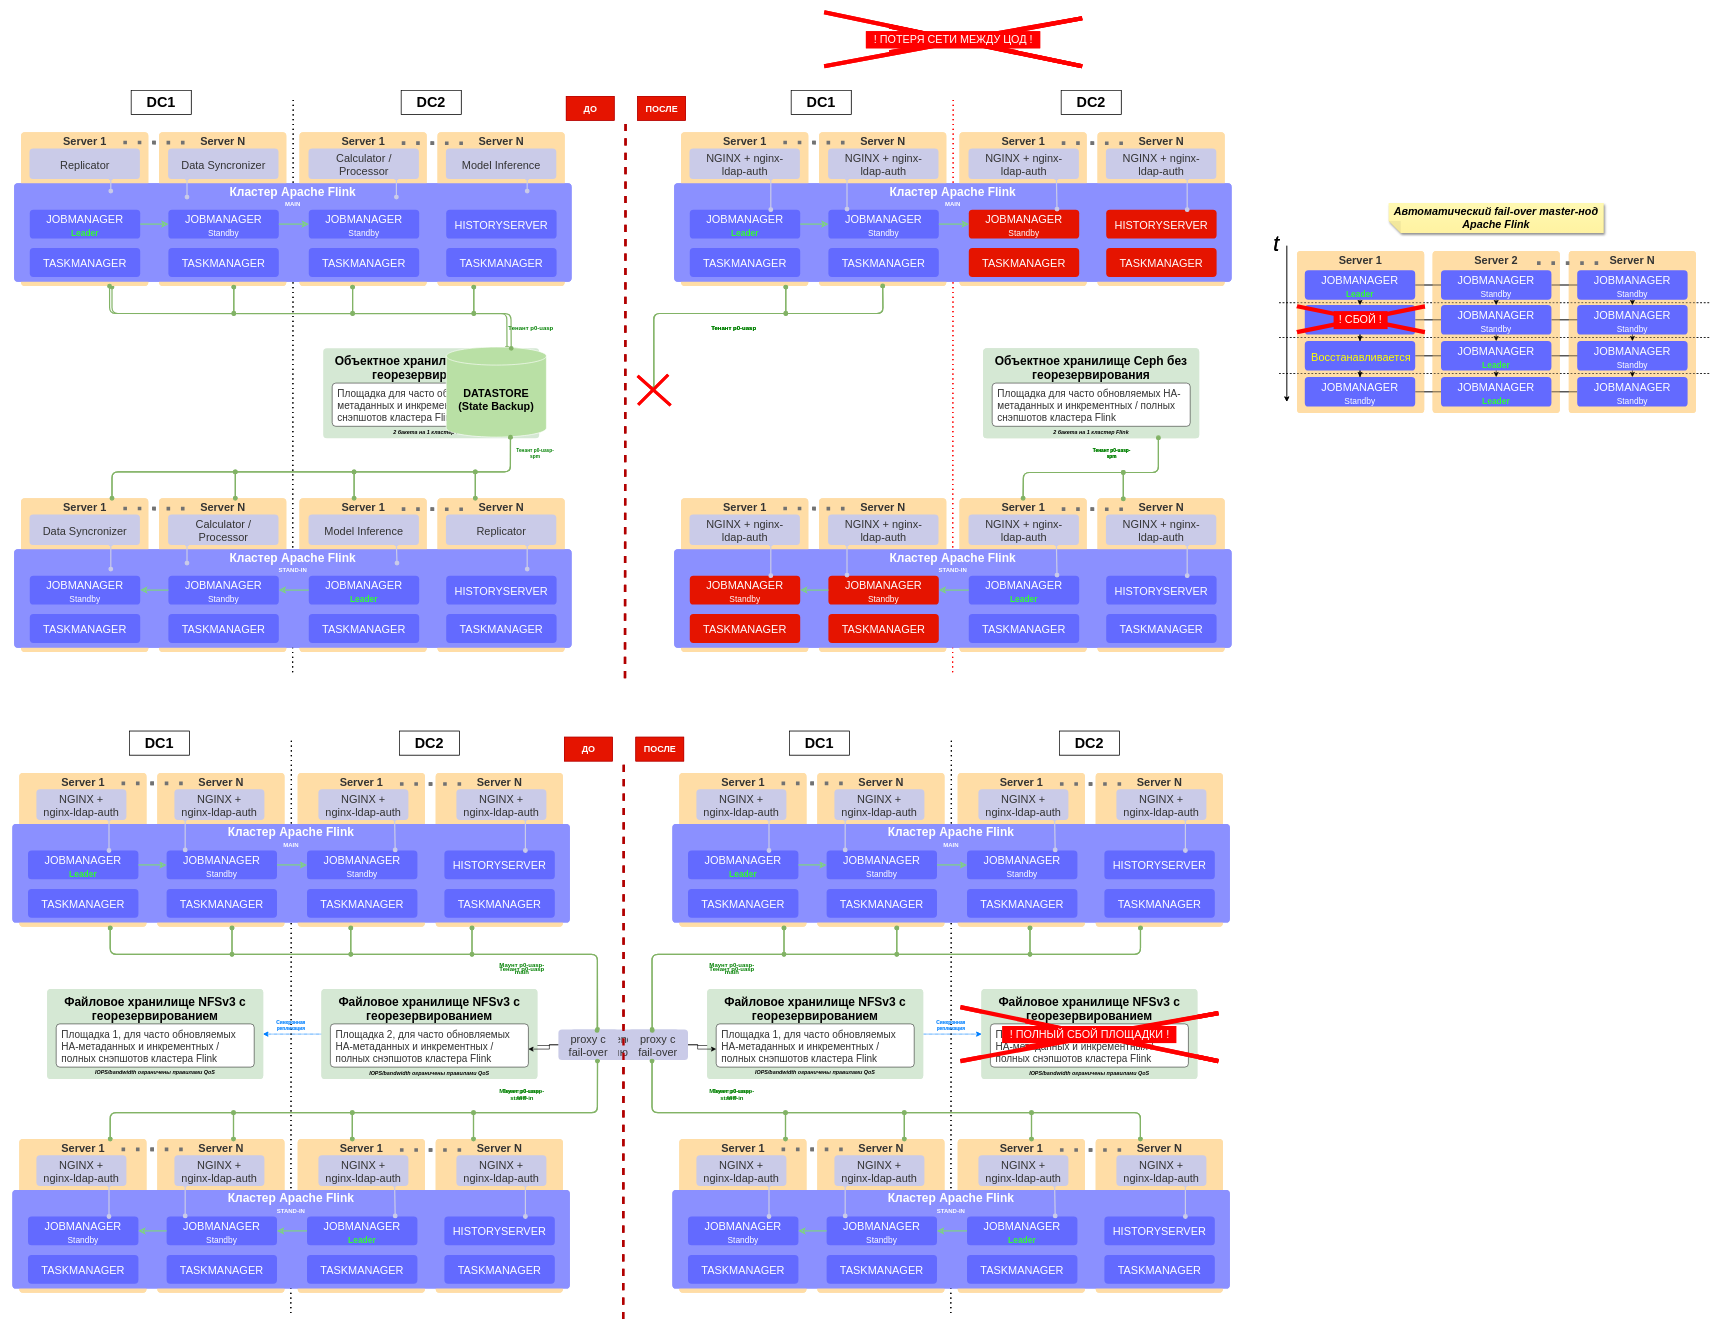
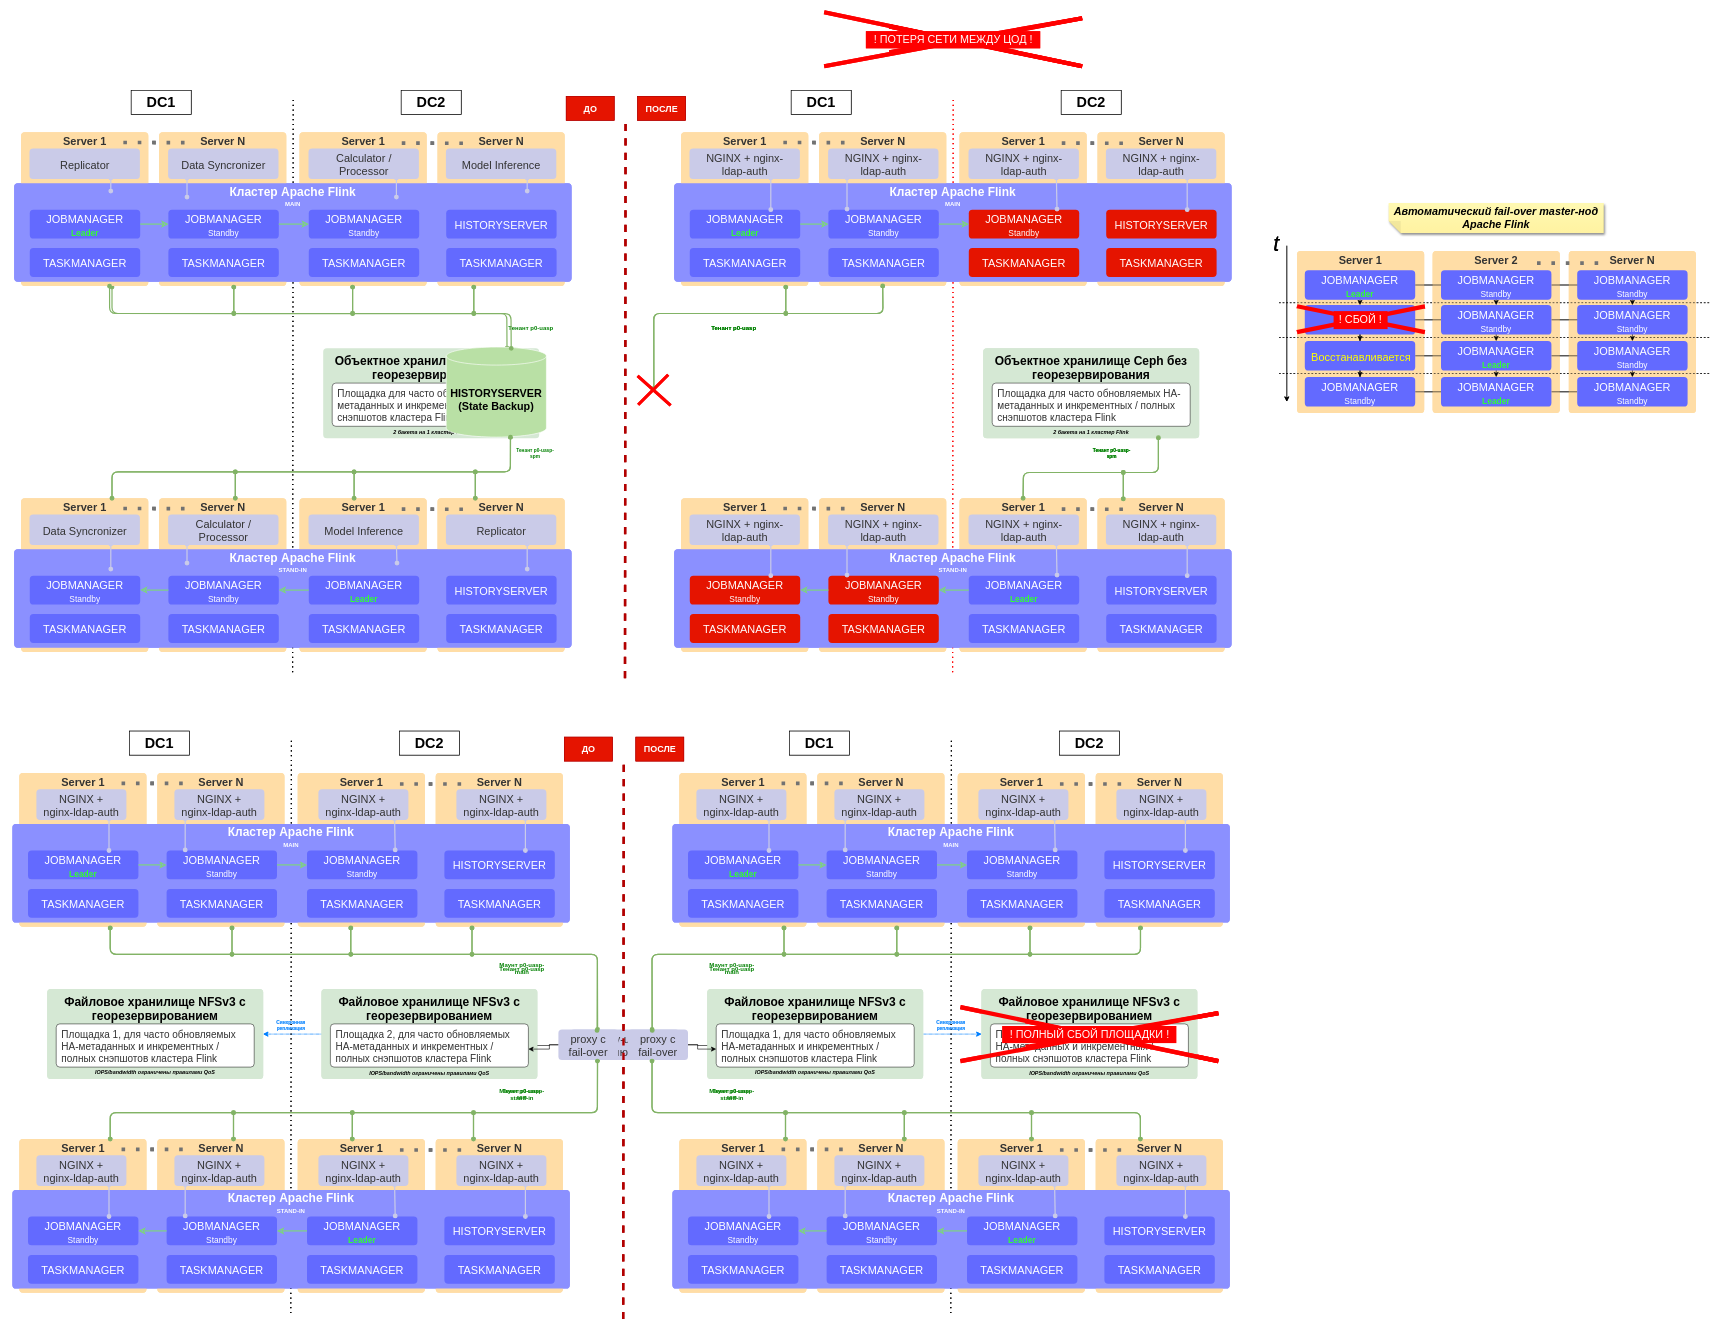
(496, 400) -> (496, 400)
(625, 1046) -> (625, 1046)
